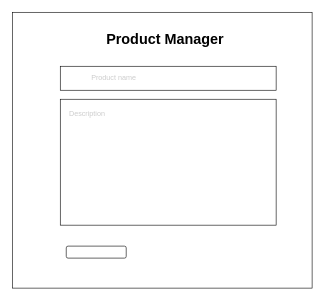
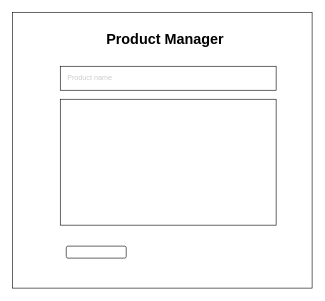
(162, 78) -> (138, 78)
(87, 114) -> none
